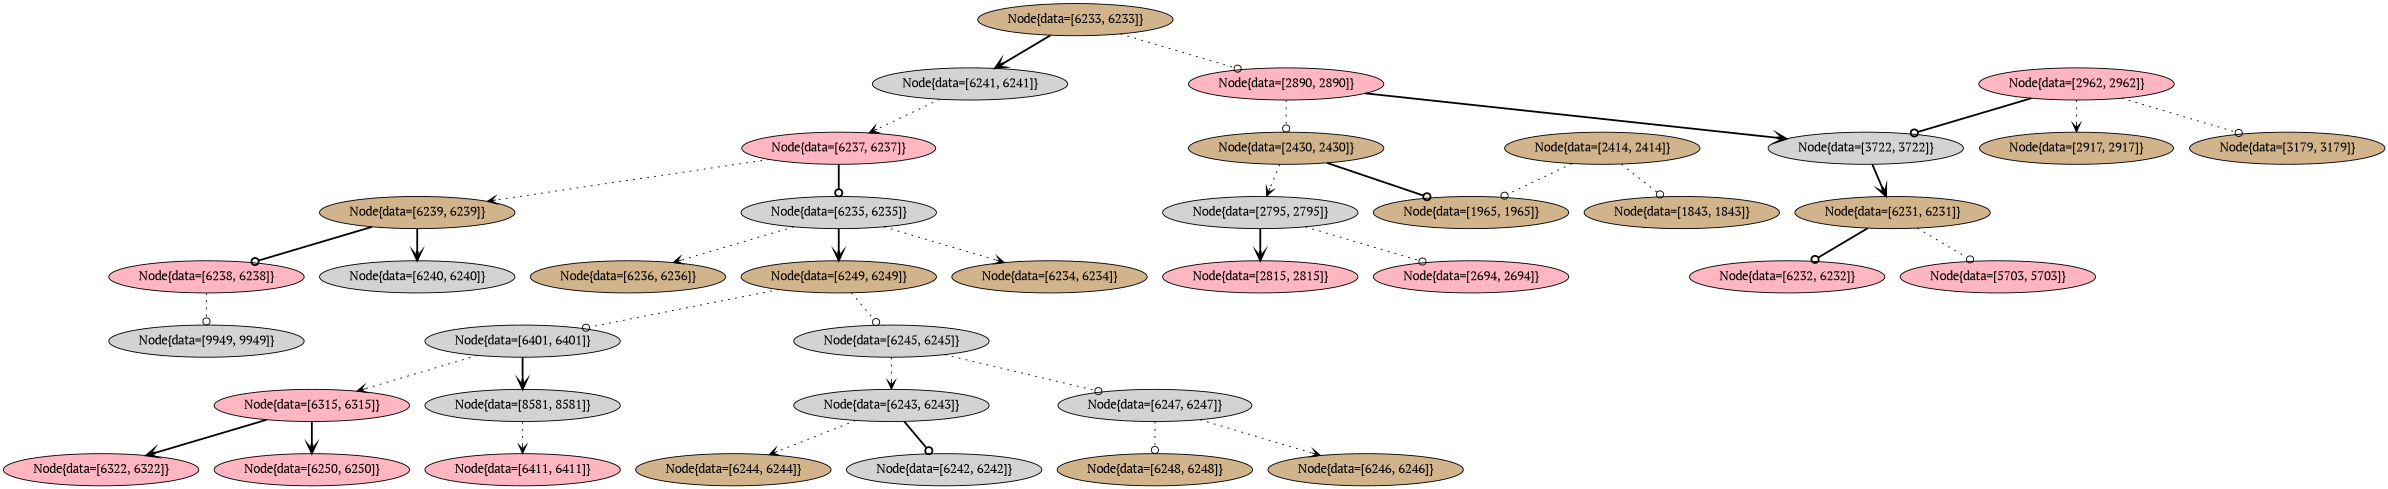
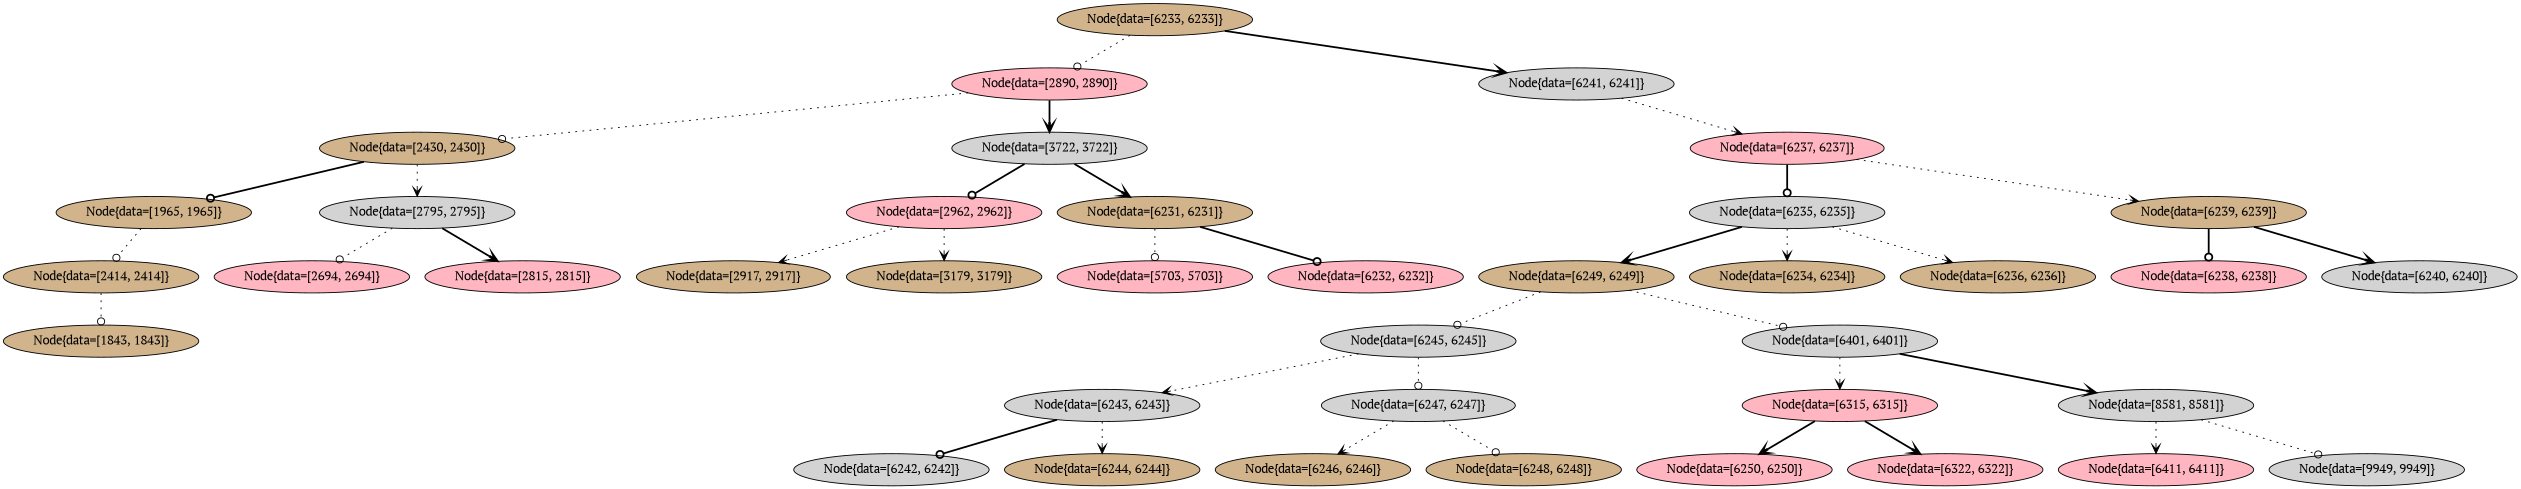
(1975, 115) -> (1000, 179)
(2178, 115) -> (944, 240)
(1540, 179) -> (130, 242)
(206, 305) -> (2258, 437)
